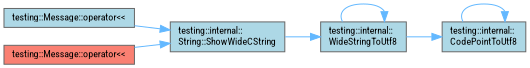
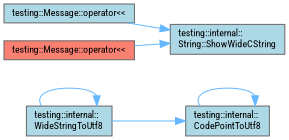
(298, 37) -> none
